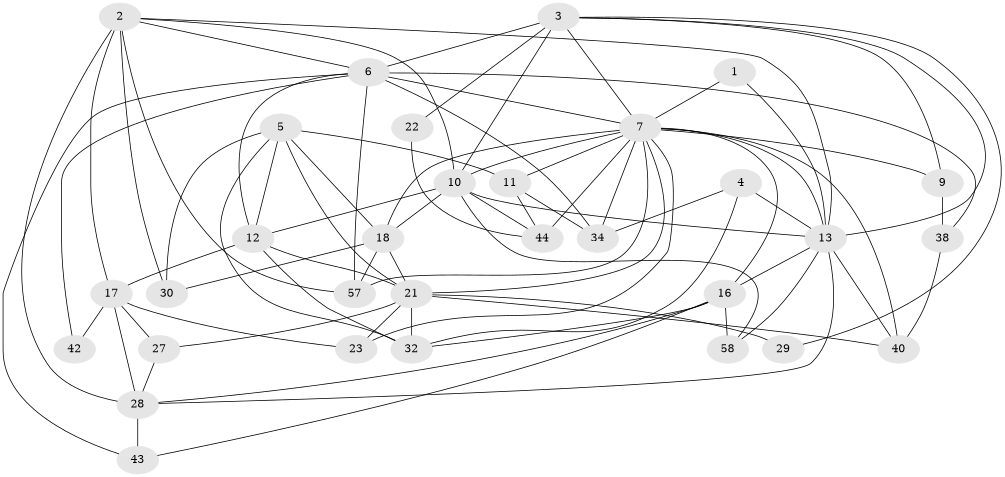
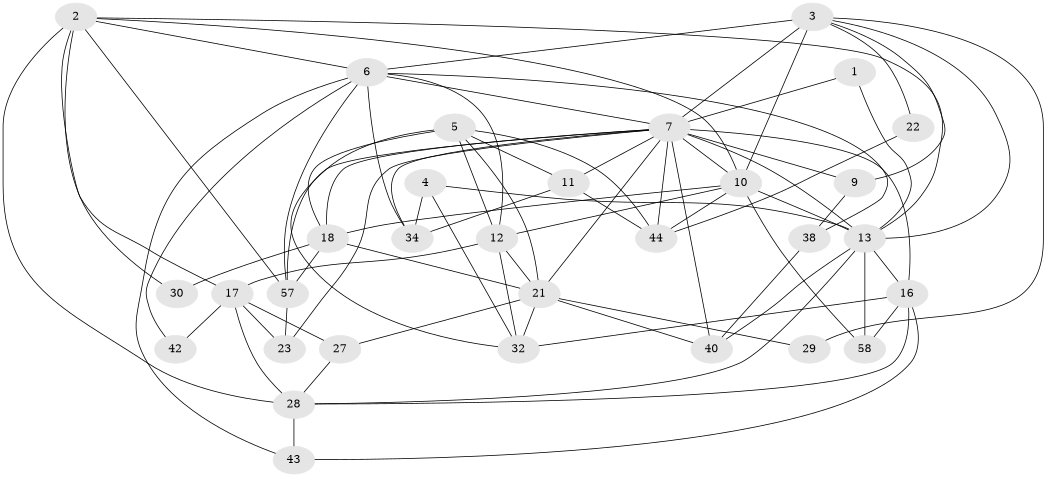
(186, 187) -> (574, 157)
(384, 322) -> (287, 316)
